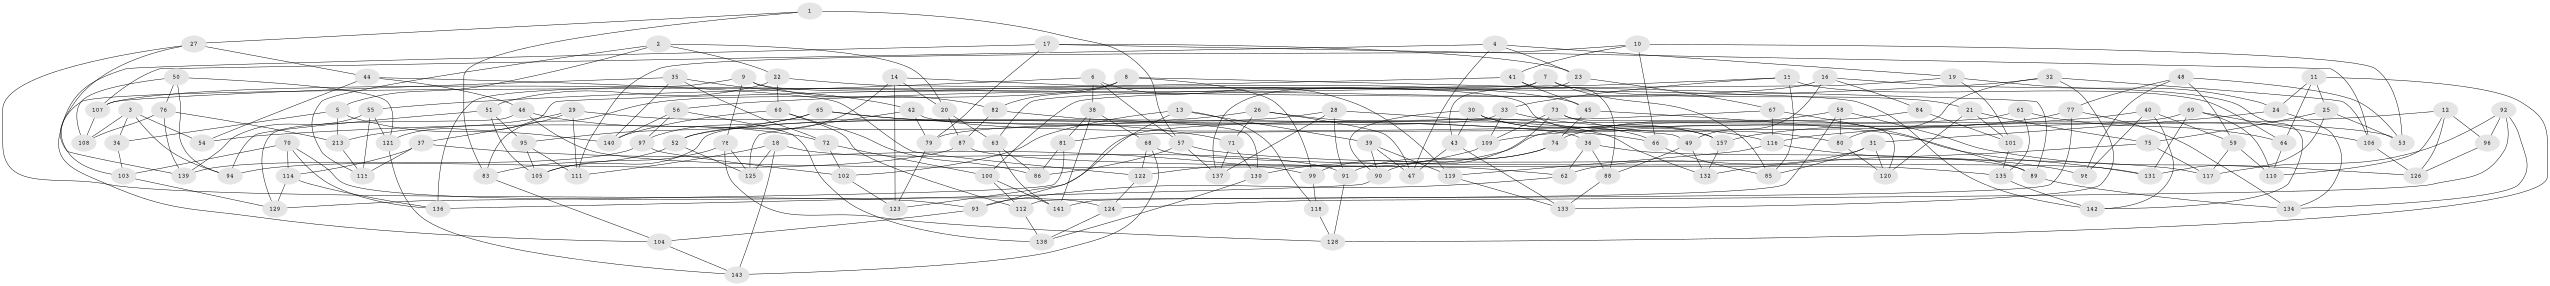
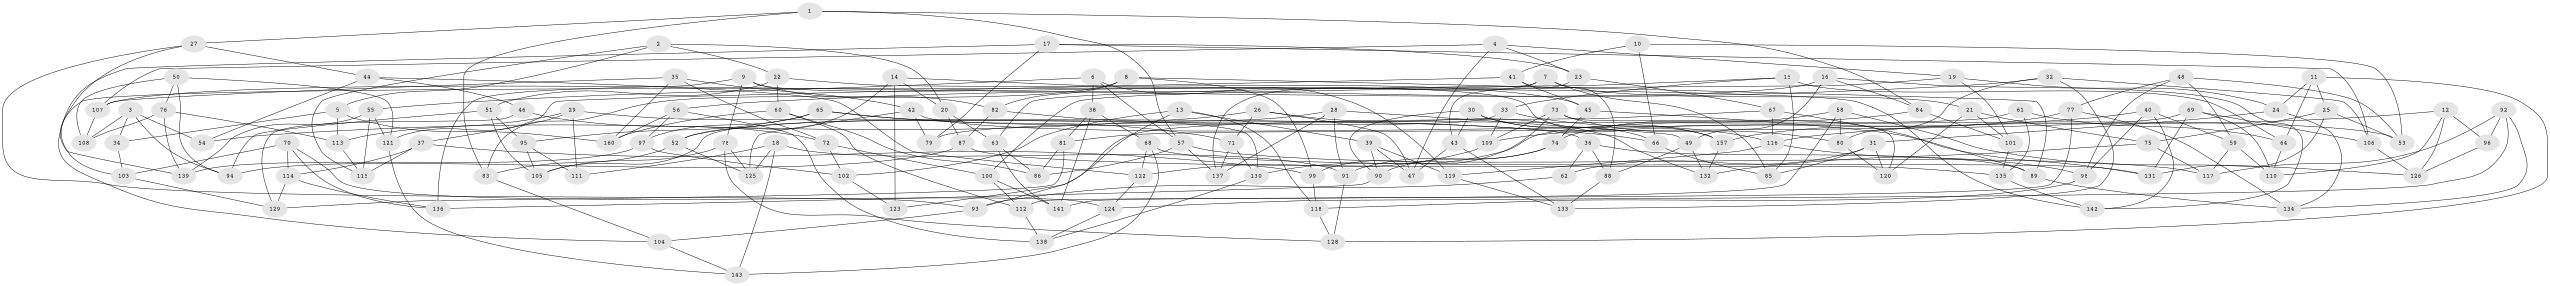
none -> (1373, 22)
(1131, 54) -> none
(338, 143) -> (338, 143)
(609, 143) -> (609, 143)
(959, 167) -> none
(911, 178) -> none
none -> (1702, 200)
